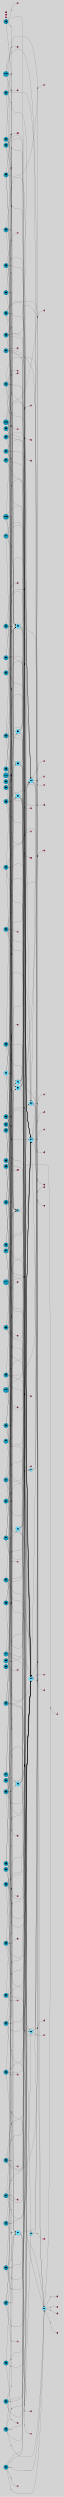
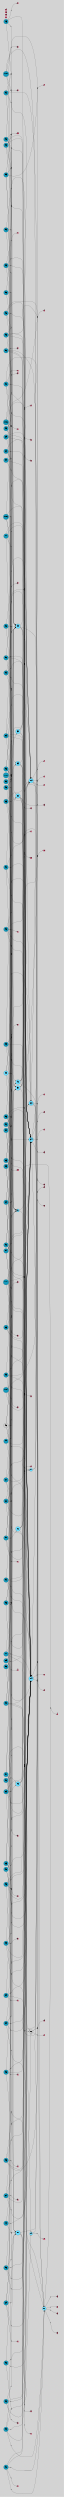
none -> (6, 10)
(6, 1426) -> (6, 1426)
(31, 2032) -> (31, 2032)
